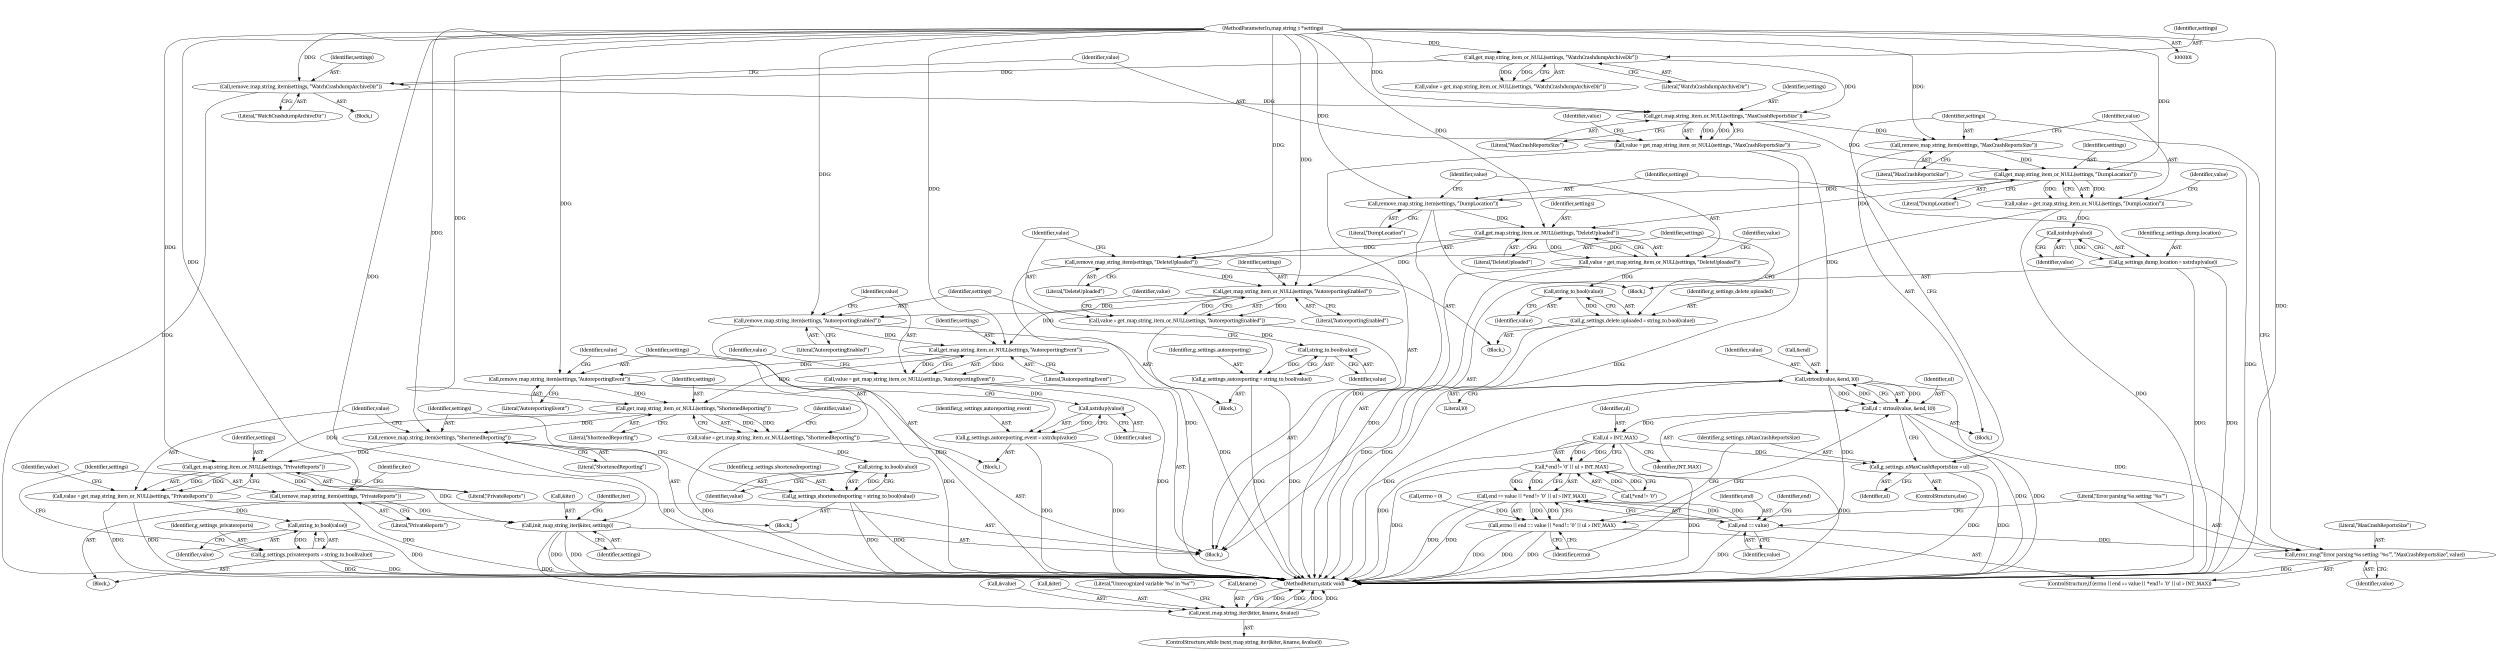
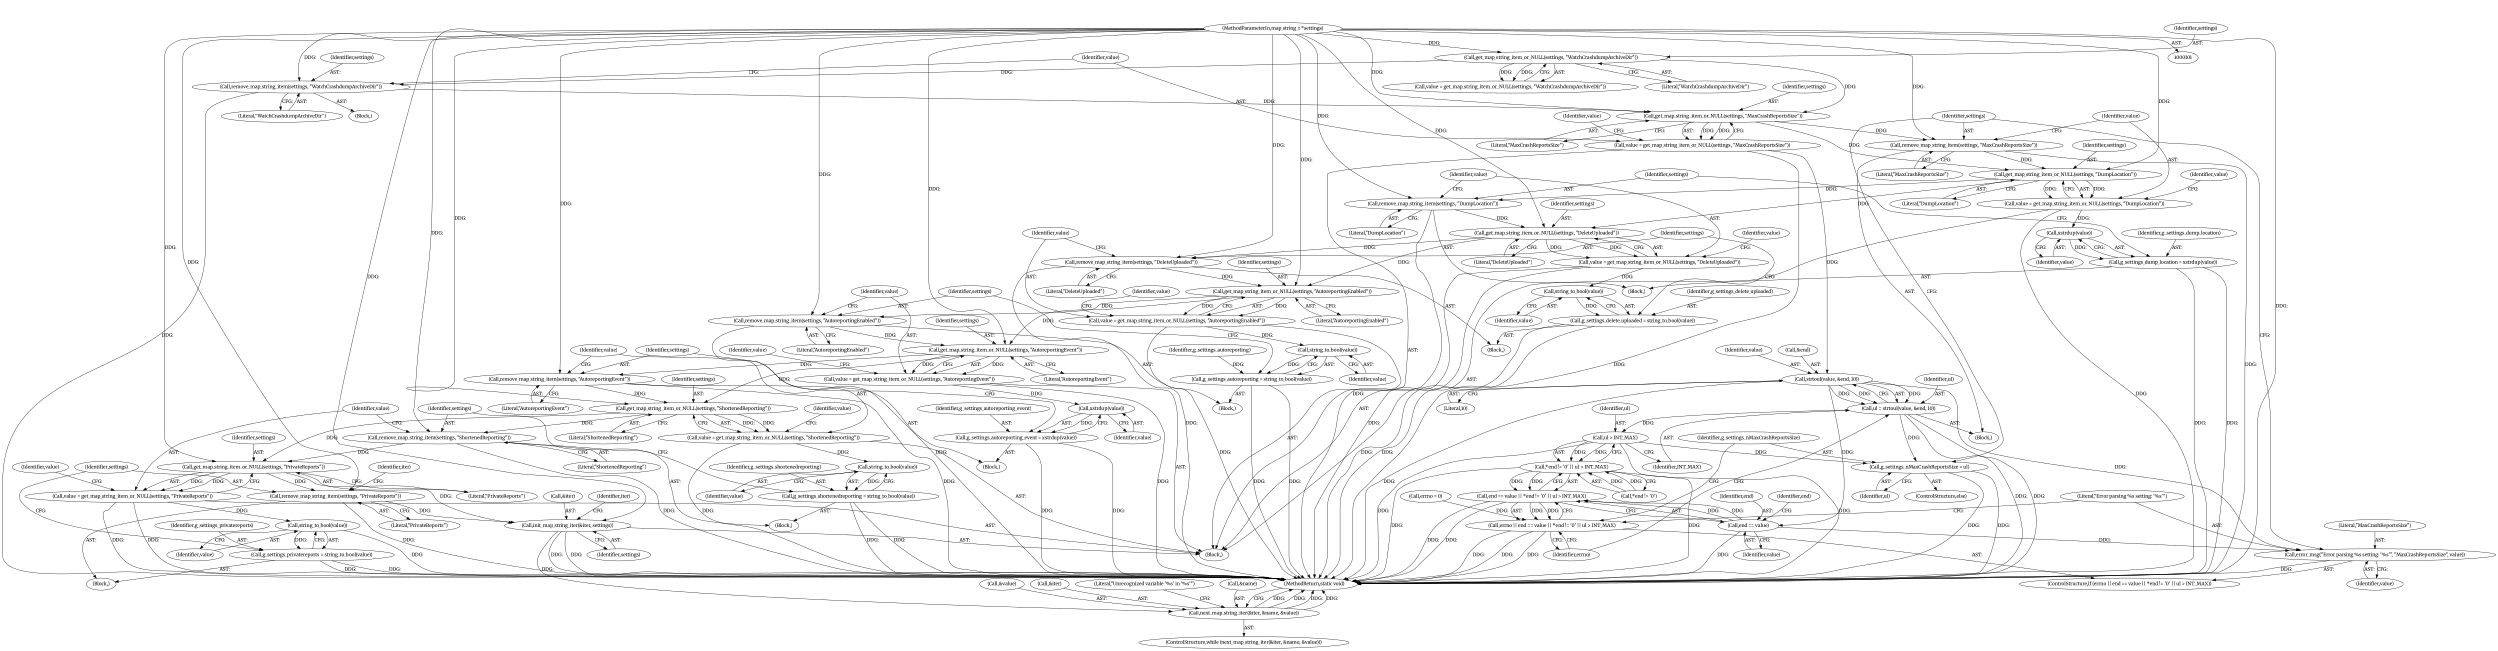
(1239, 365) -> (1239, 365)
(1915, 438) -> (1915, 438)
